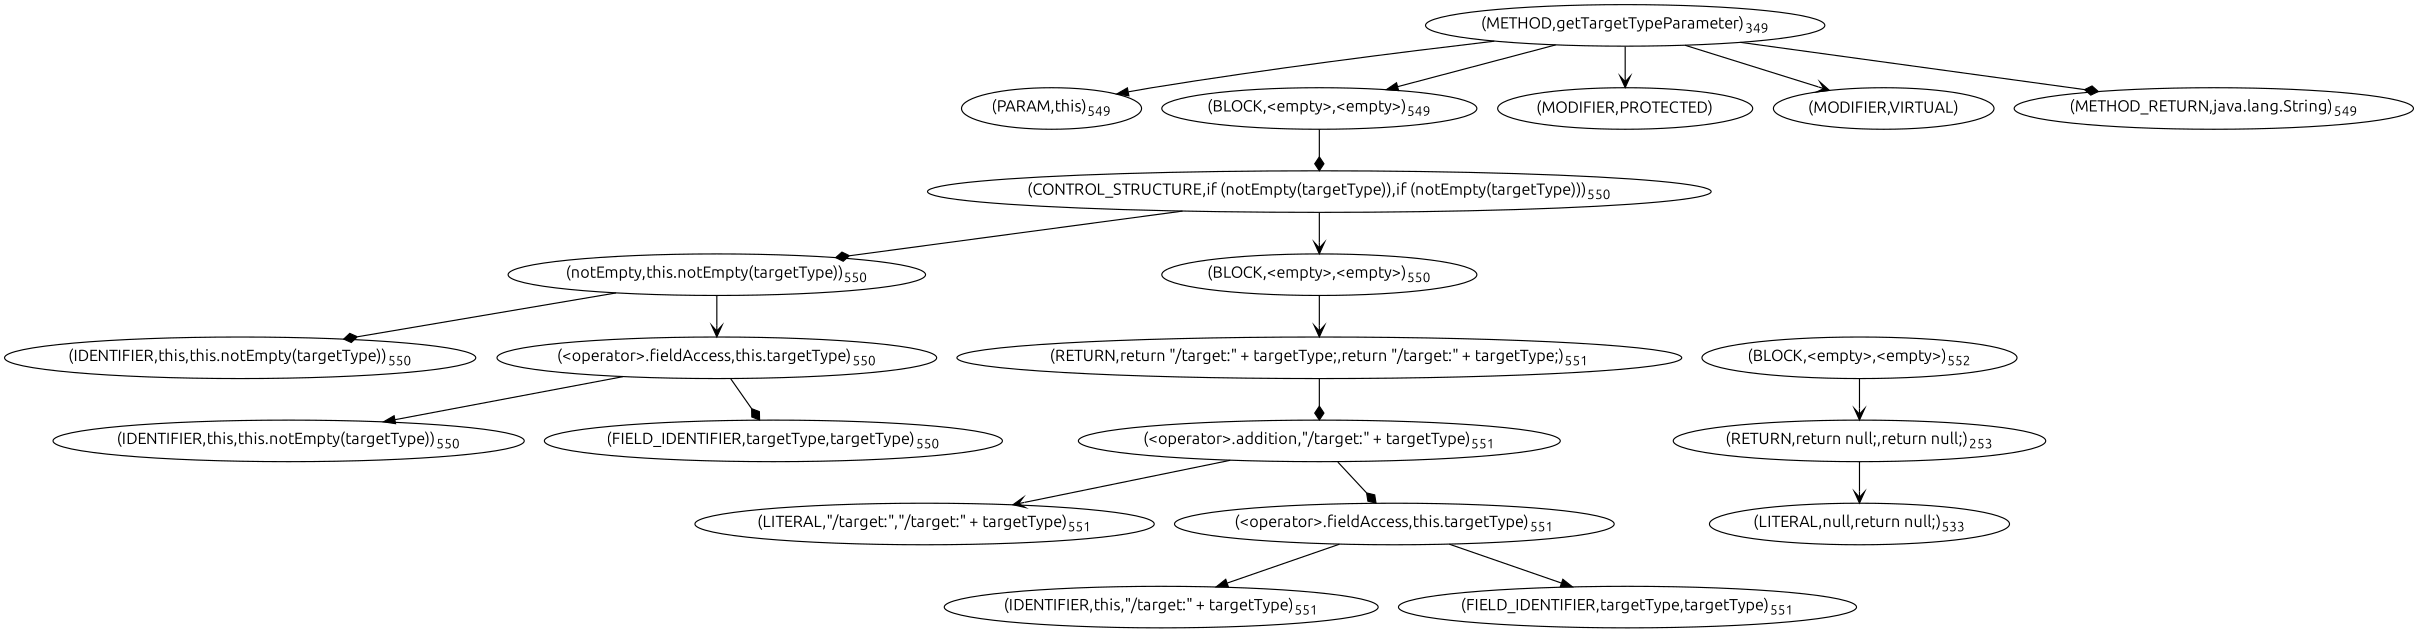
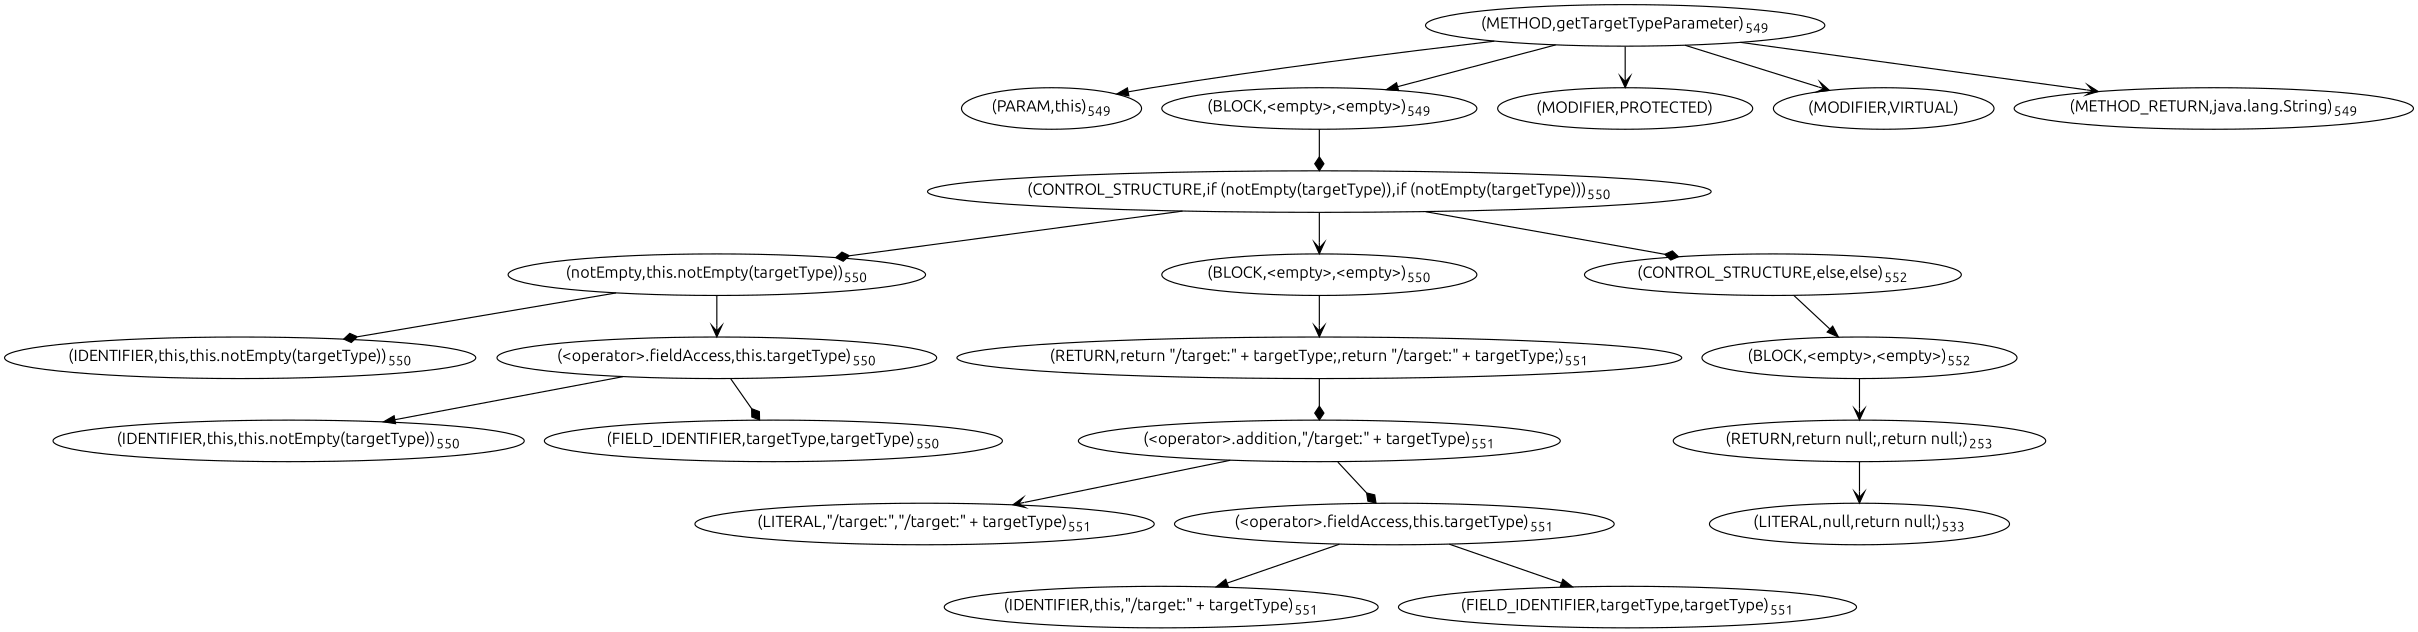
(1757, 24) -> (1757, 24)
(1913, 66) -> (1913, 66)
none -> (1773, 275)
